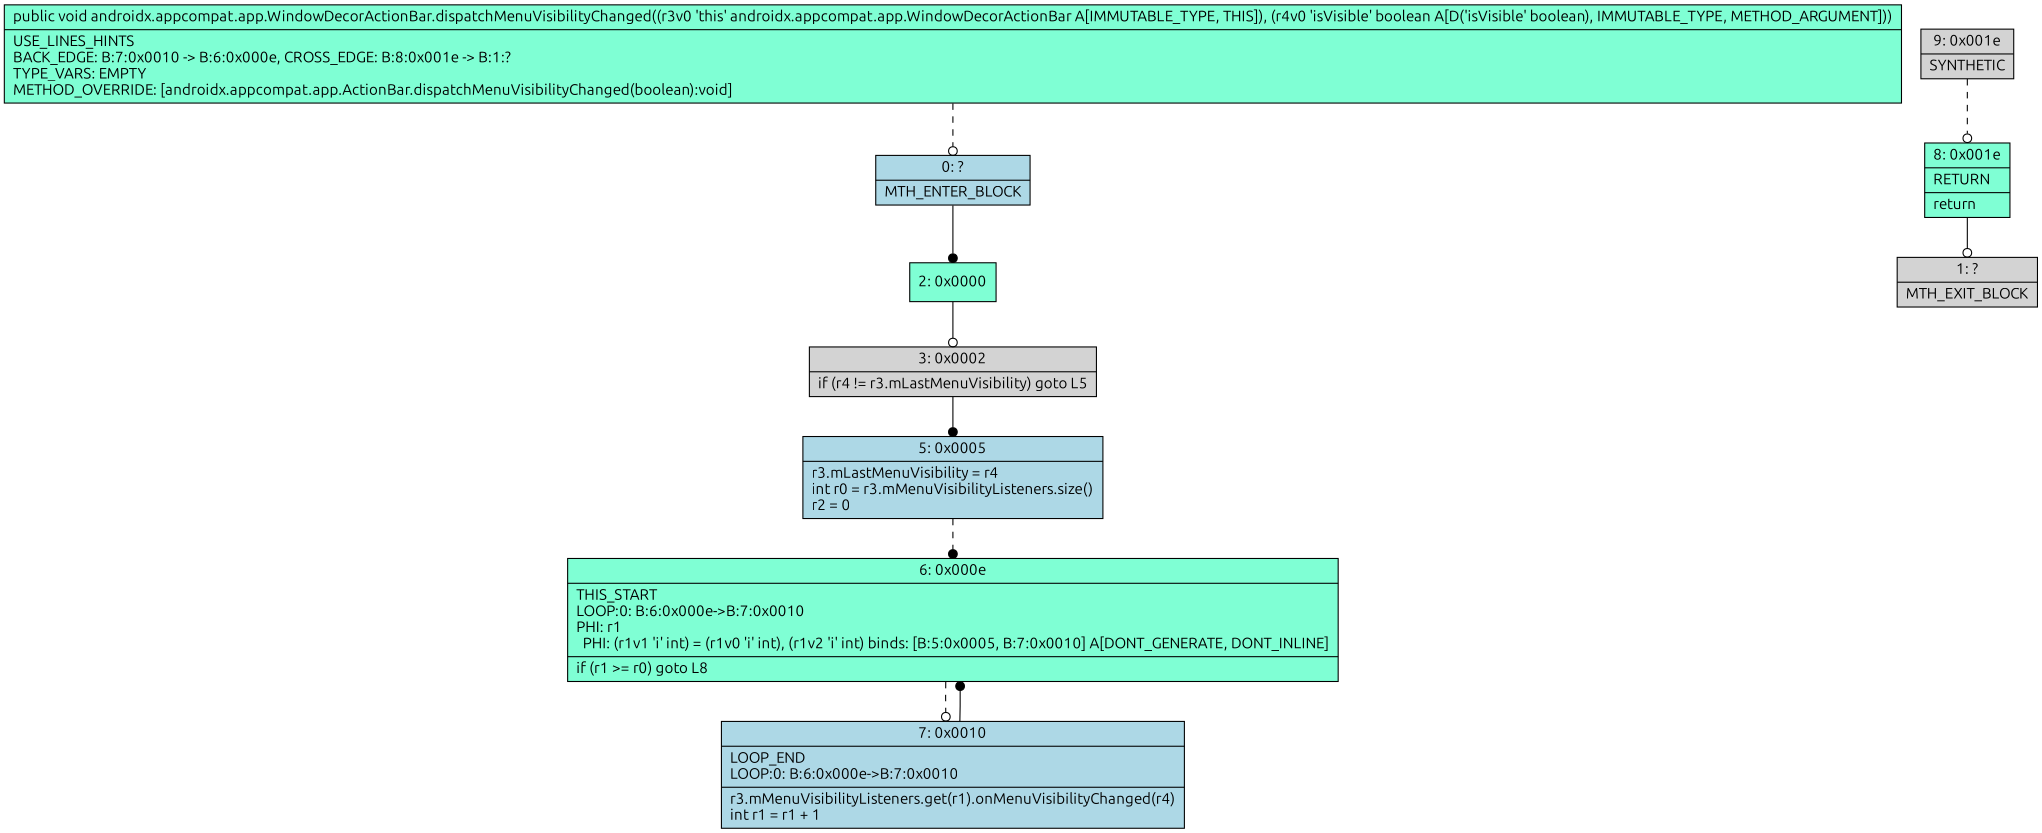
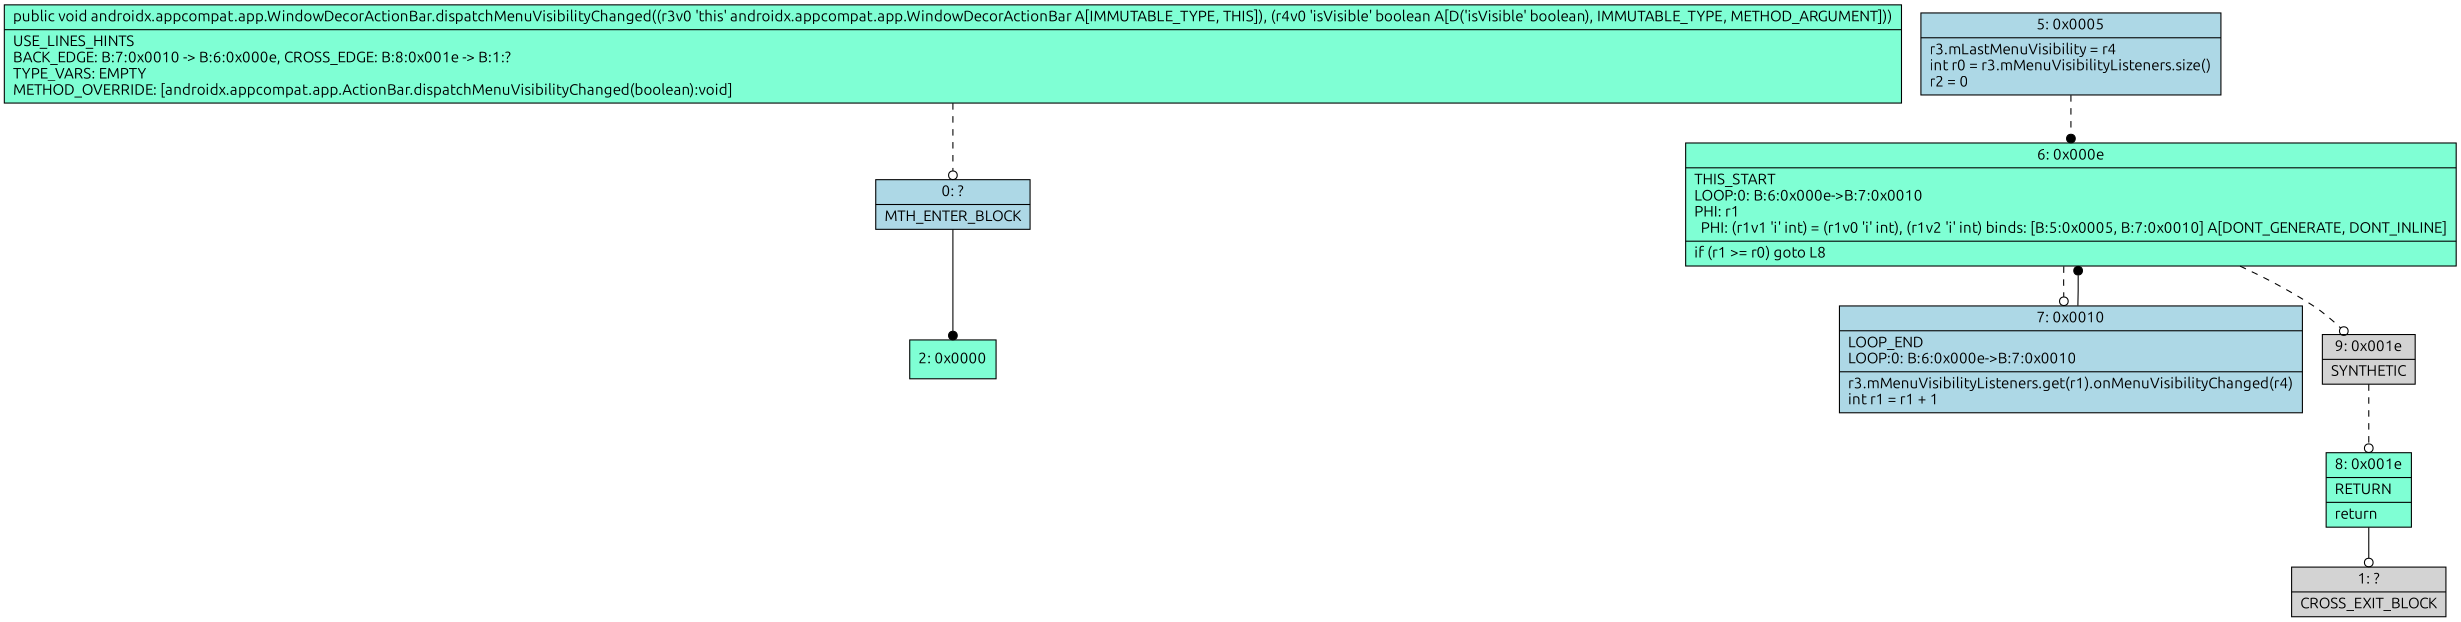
none -> (2293, 293)
(1967, 294) -> (2369, 604)
(953, 372) -> none
